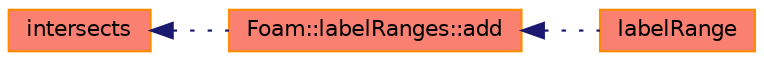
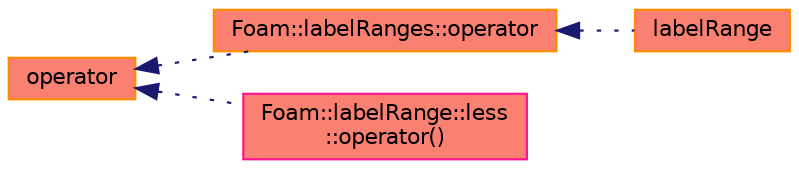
(80, 31) -> (72, 79)
(375, 31) -> (385, 31)
none -> (385, 127)
